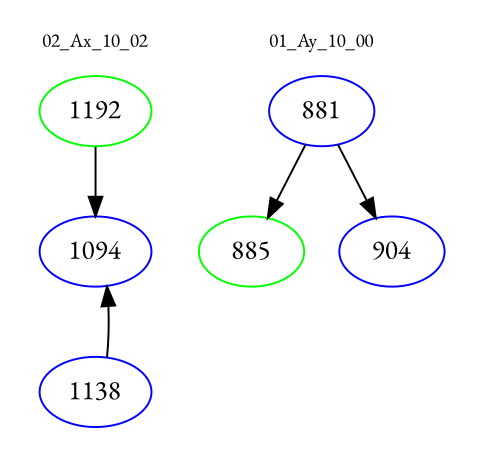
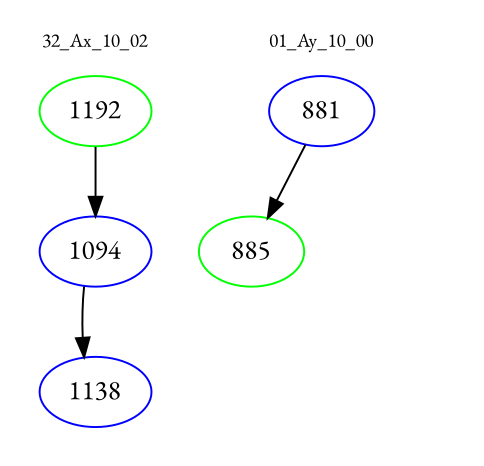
(96, 42) -> (96, 42)
(392, 252) -> none
(109, 332) -> (83, 312)
